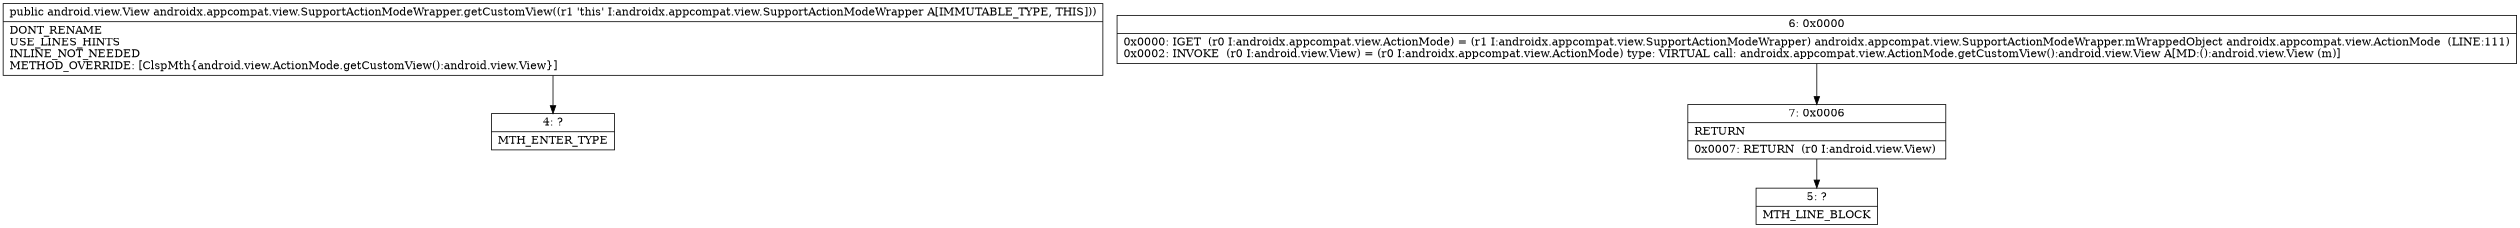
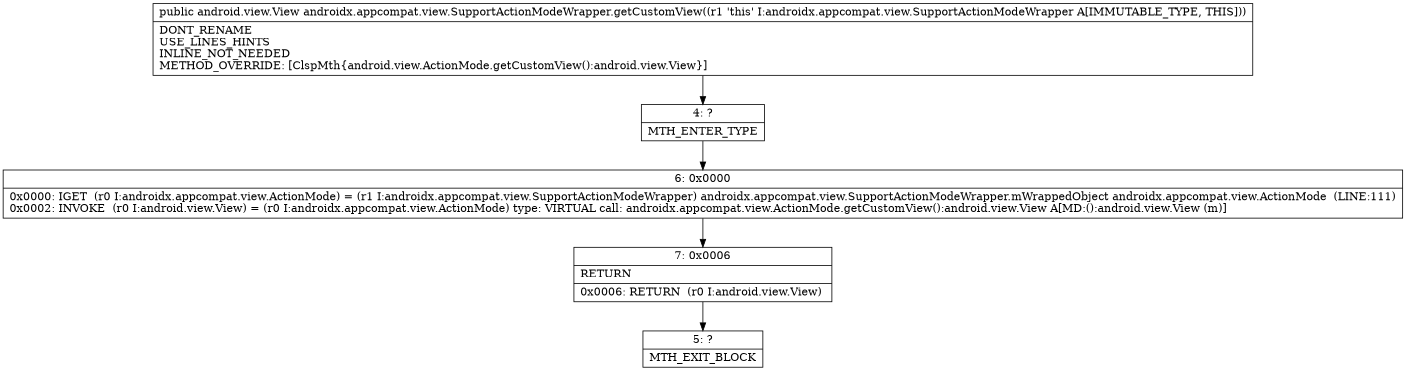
(1817, 149) -> (703, 292)
none -> (703, 152)
(1817, 215) -> (703, 358)
